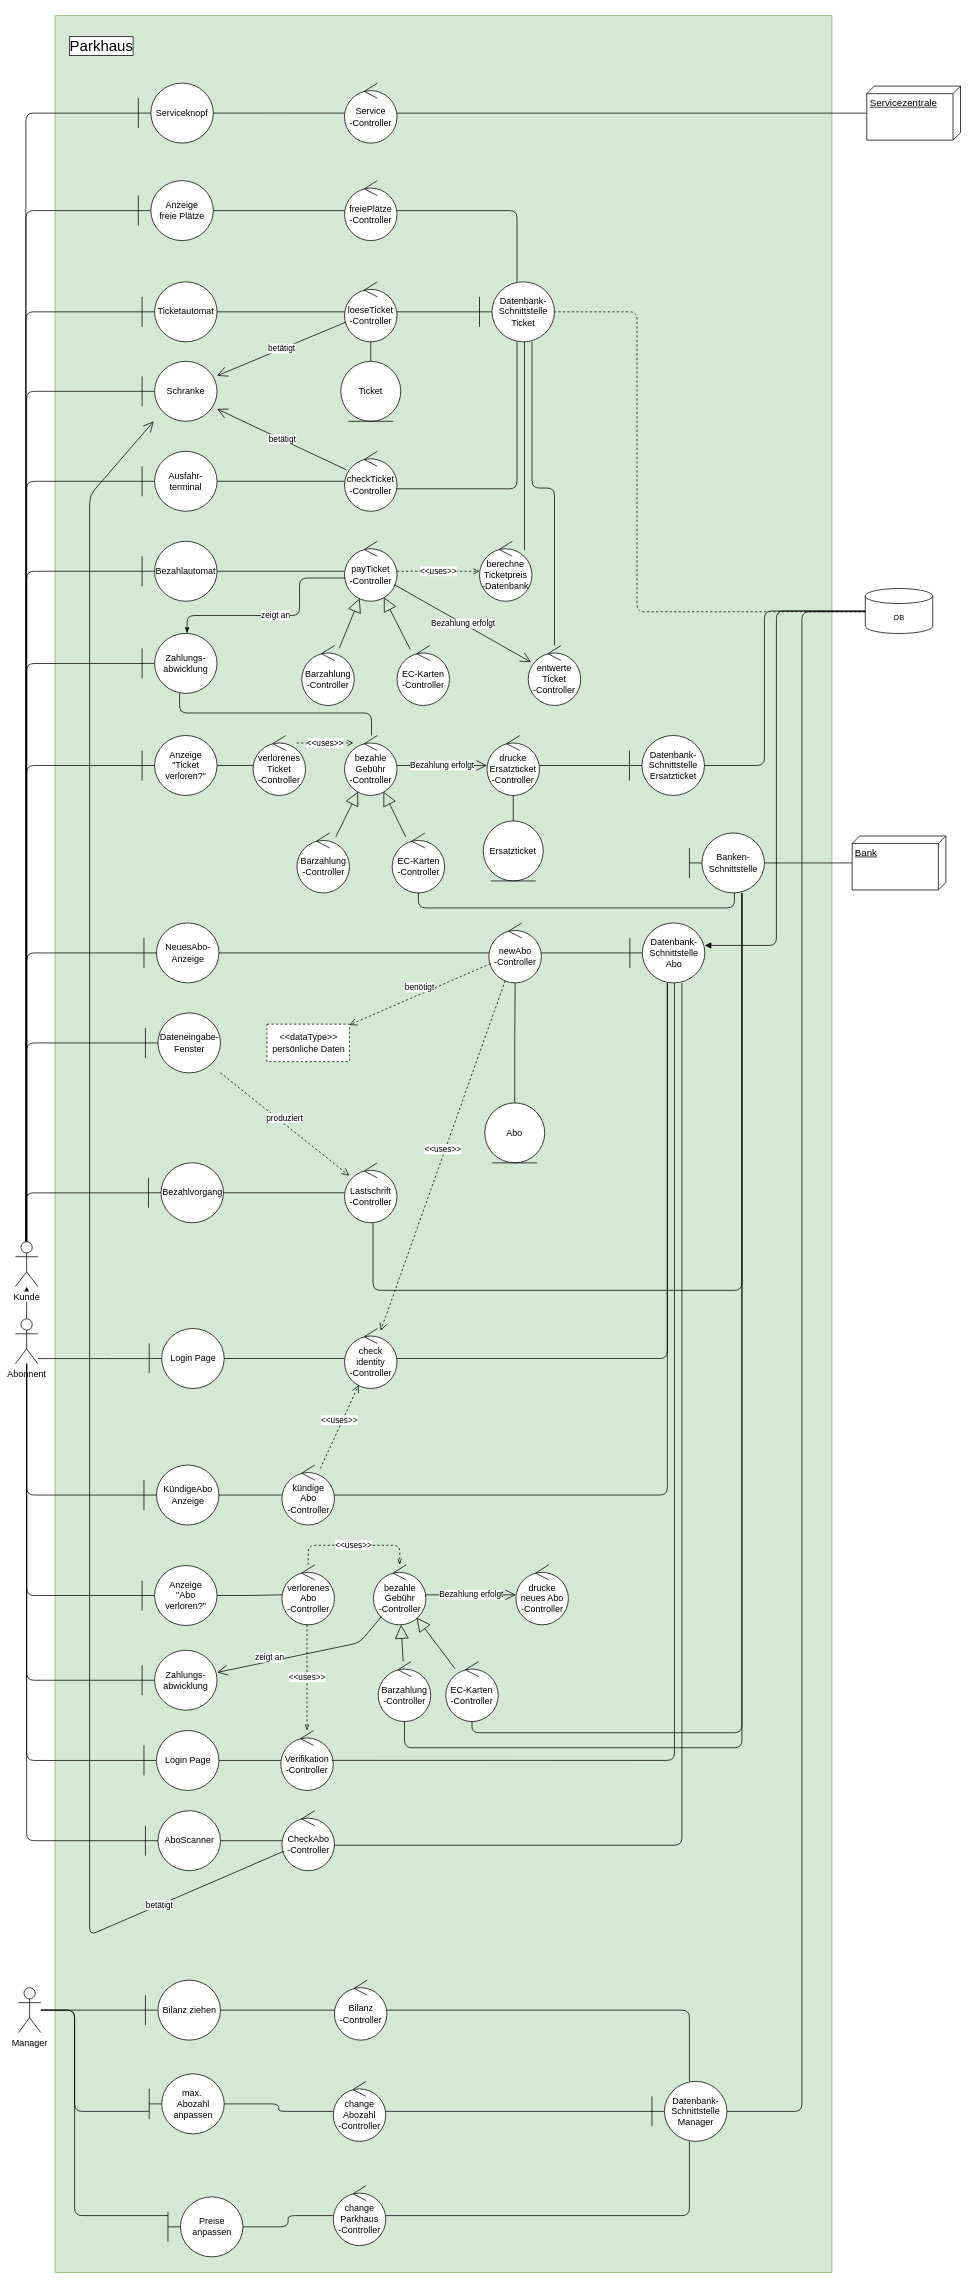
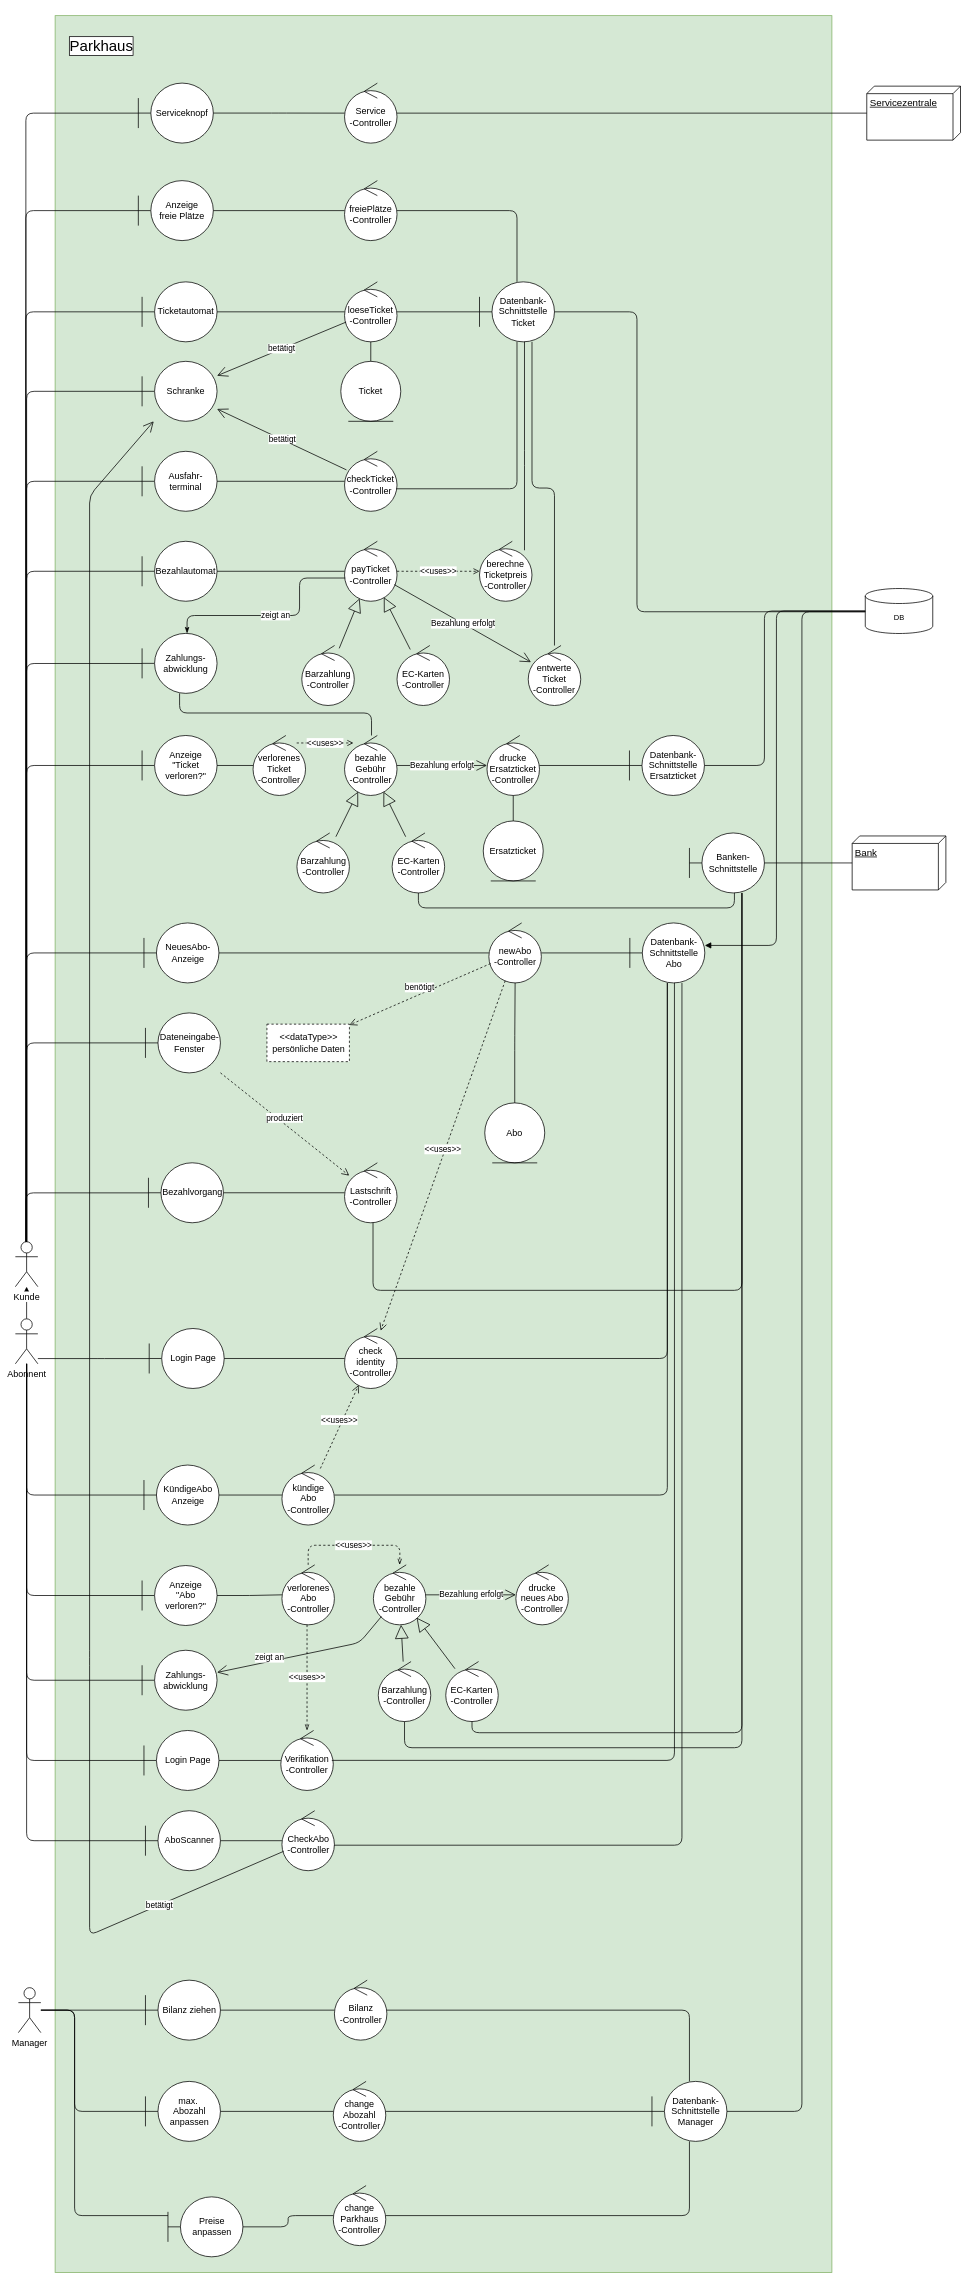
(637, 483) -> (637, 483)
(506, 575) -> (506, 575)
(187, 2104) -> (183, 2112)
